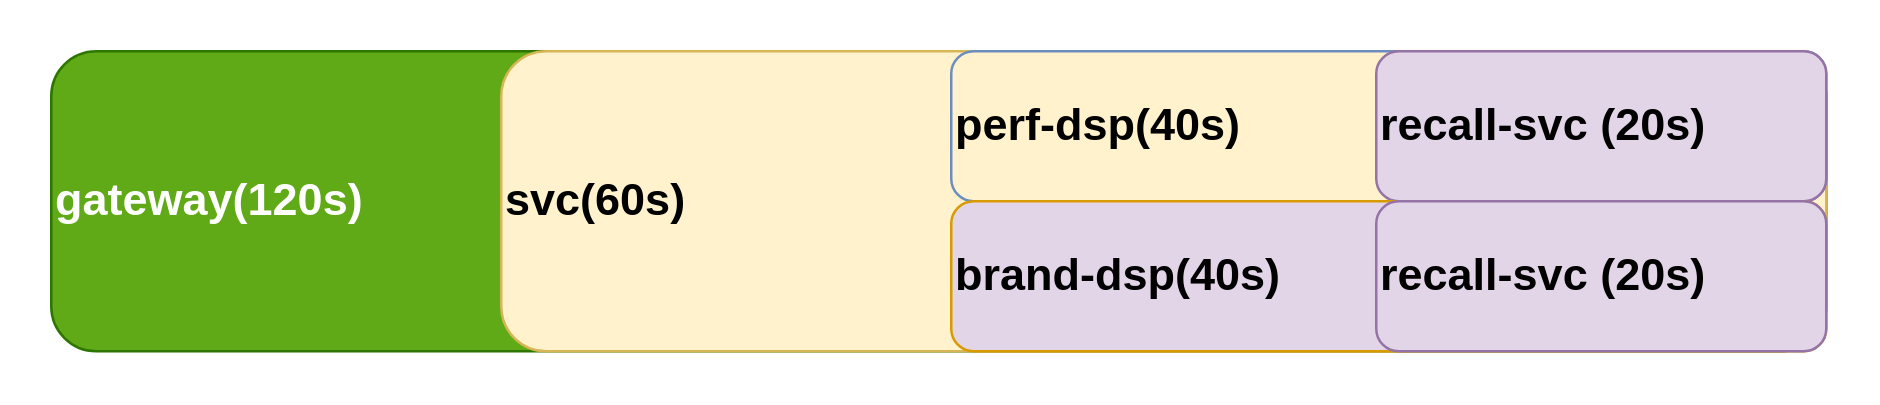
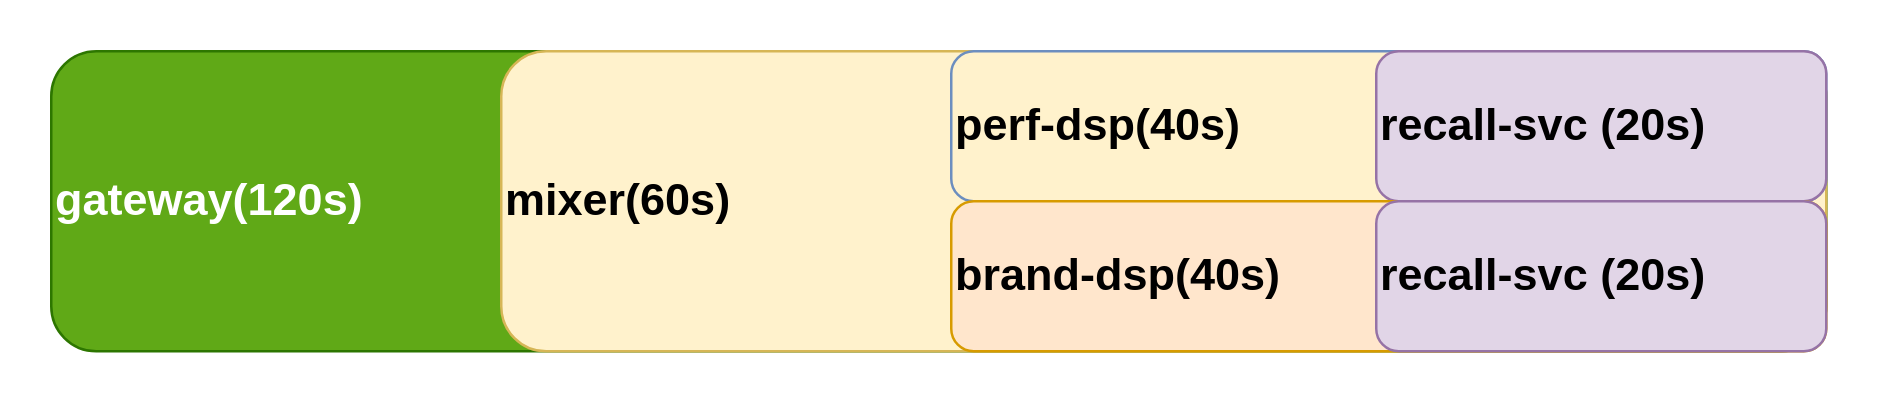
(607, 201) -> (626, 201)
(1133, 276) -> (1133, 276)
